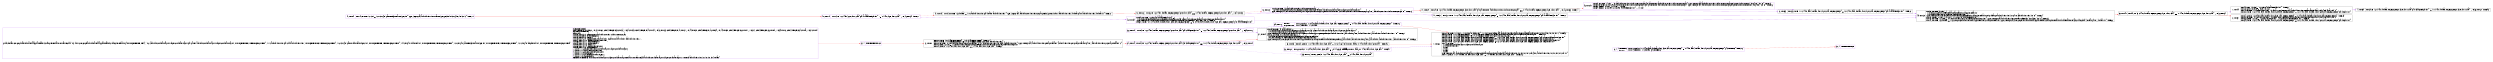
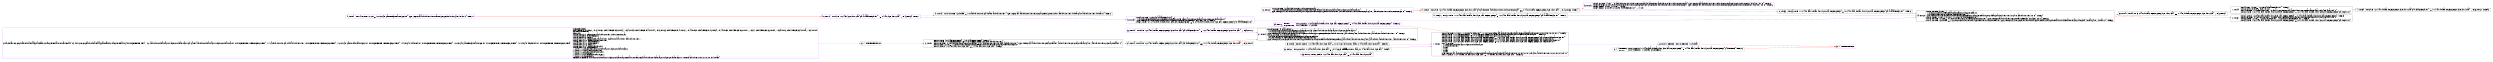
(1190, 13) -> none
(2224, 16) -> (2172, 17)
none -> (1679, 44)
